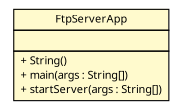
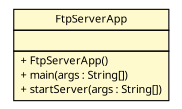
(44, 61) -> (65, 61)
